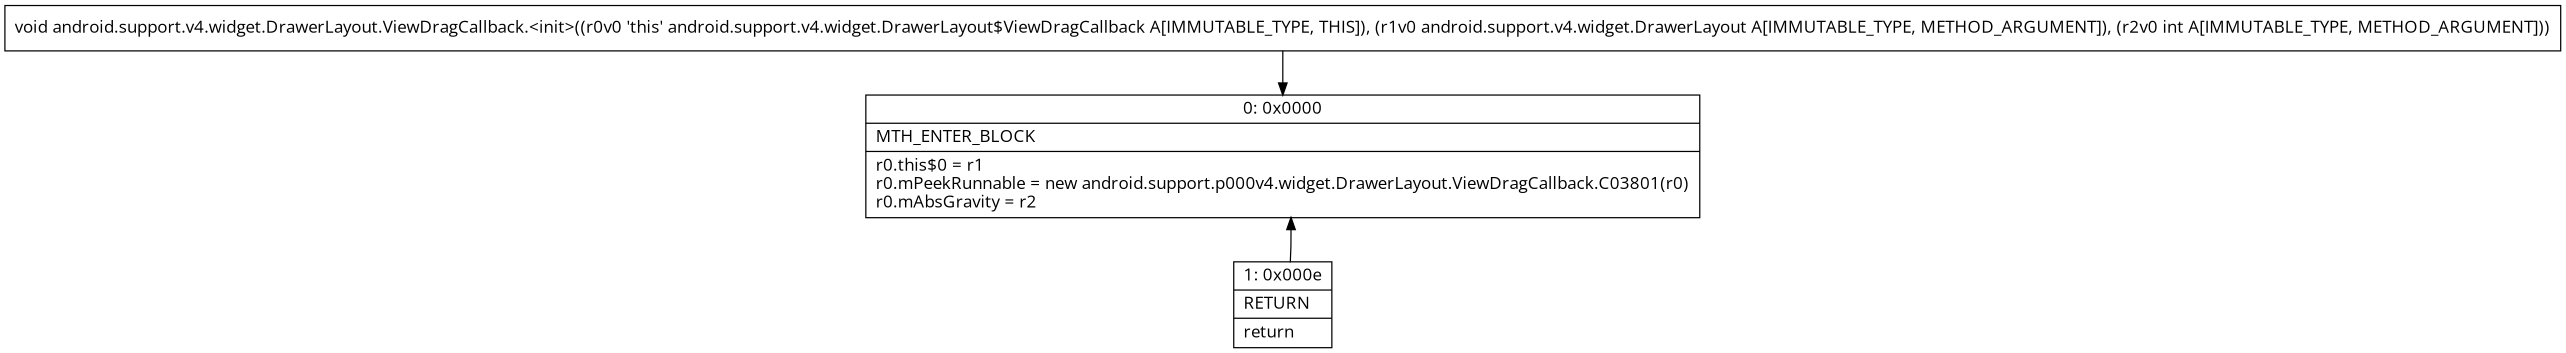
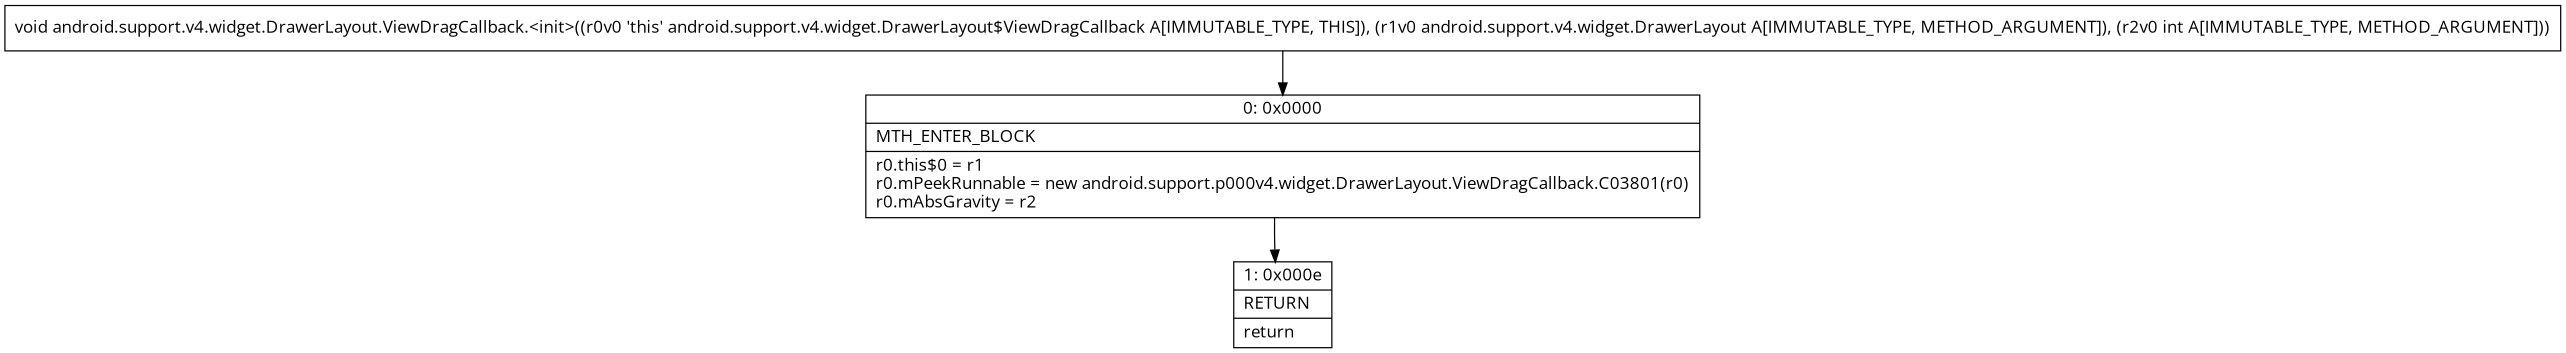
(1291, 246) -> (1275, 234)
